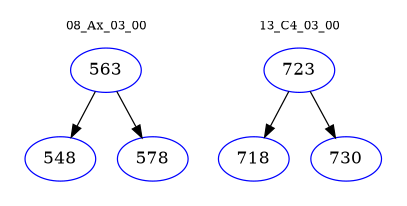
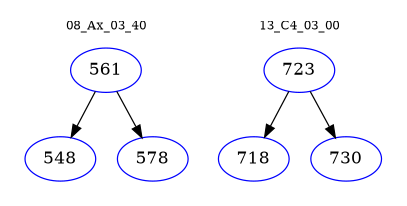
(107, 26) -> (107, 26)
(106, 70) -> (106, 70)
